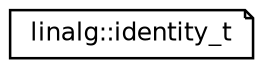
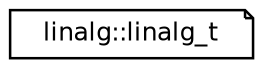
(132, 34) -> (132, 34)
